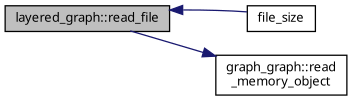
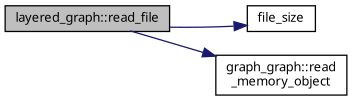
(215, 10) -> (202, 27)
